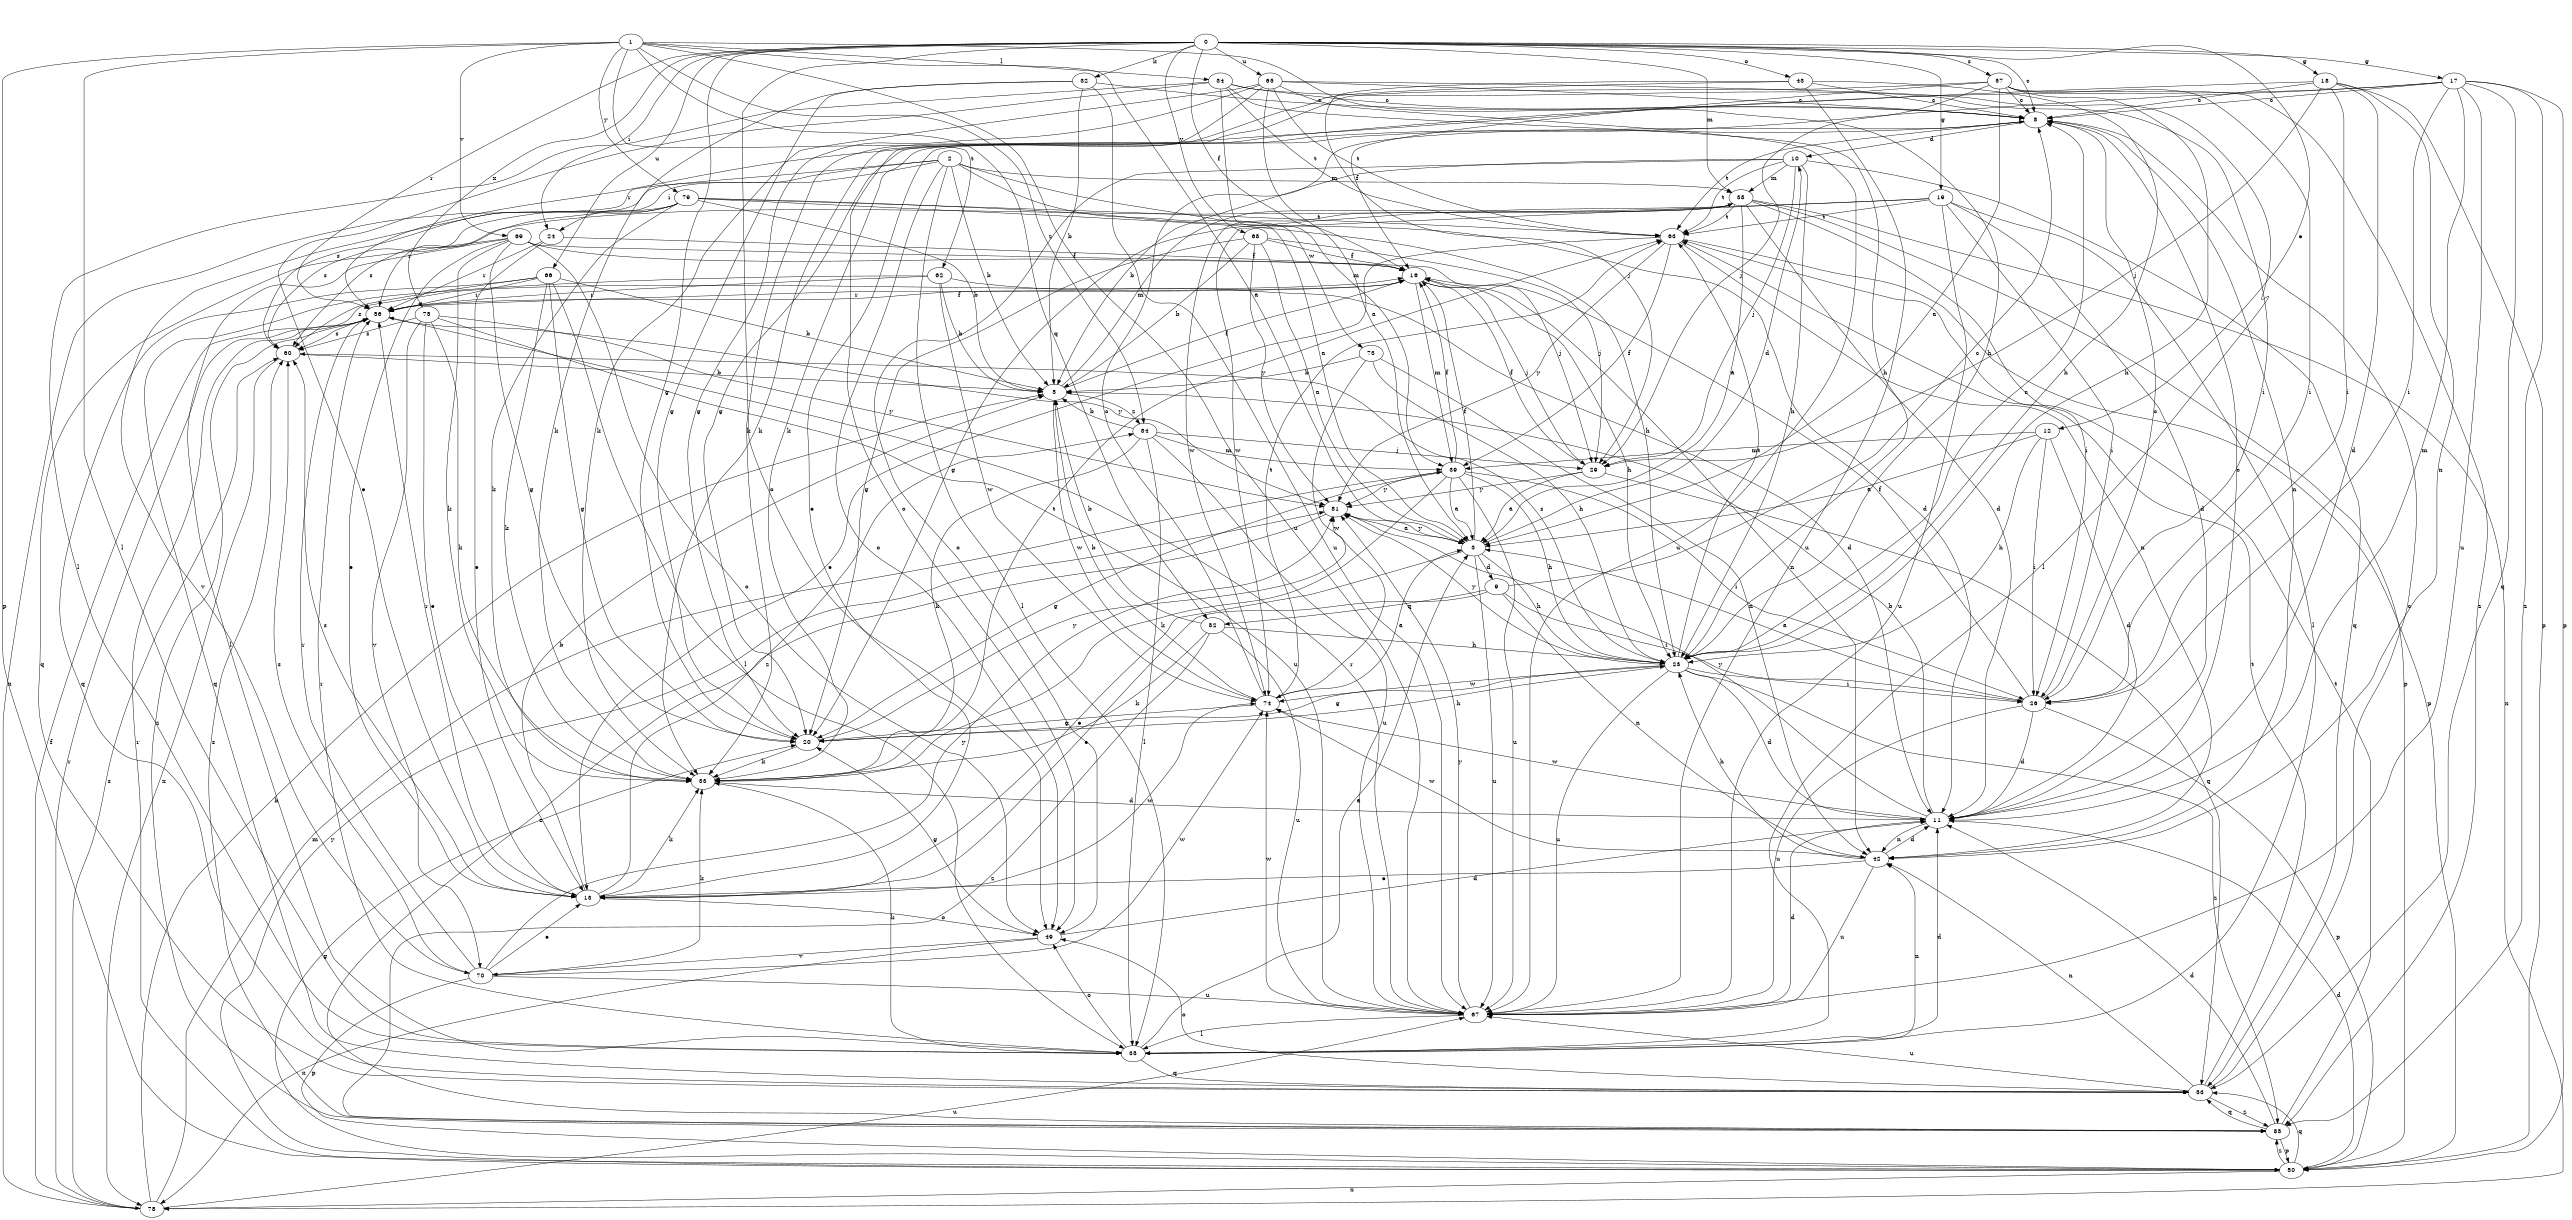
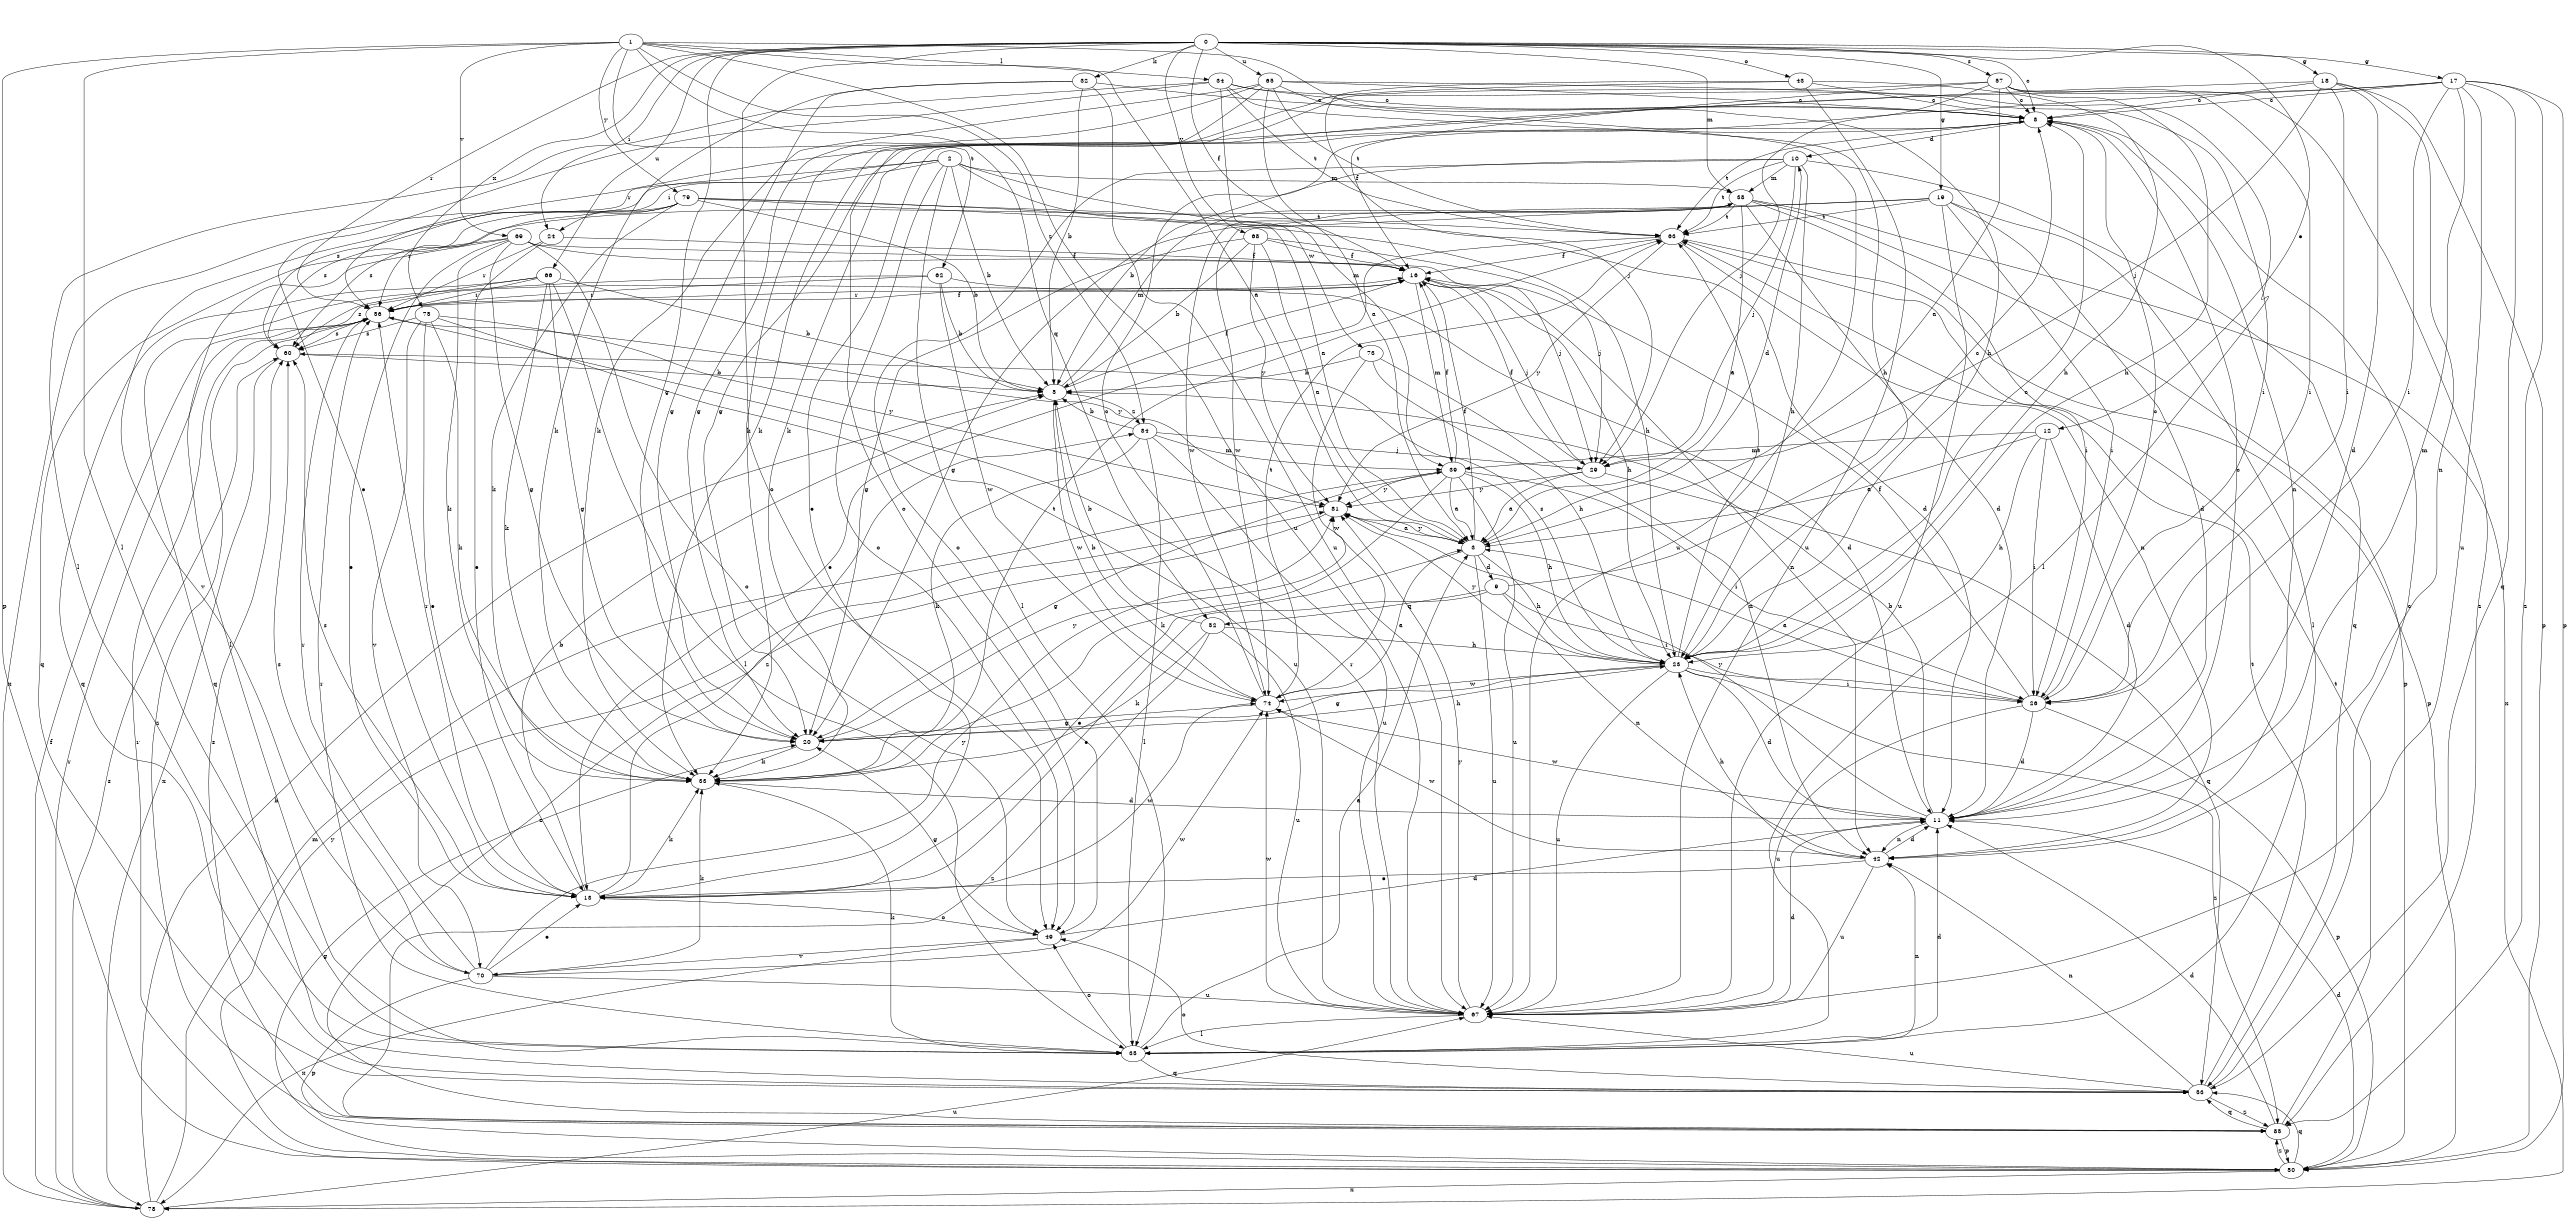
(1598, 379) -> (1545, 255)
